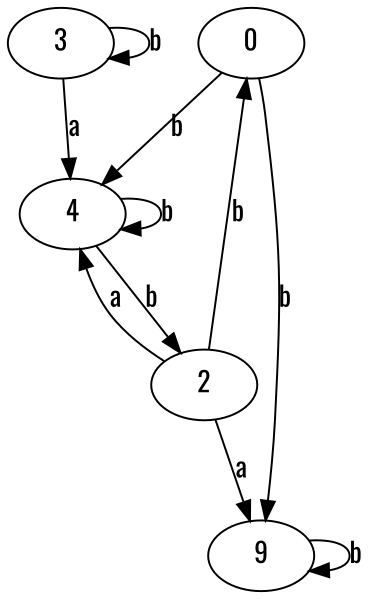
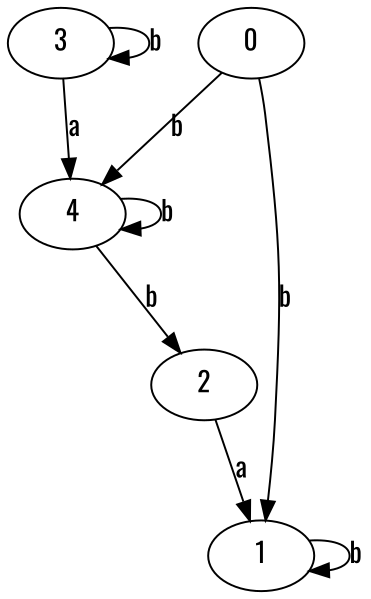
(226, 224) -> none
(116, 322) -> none
(261, 556) -> (261, 556)
